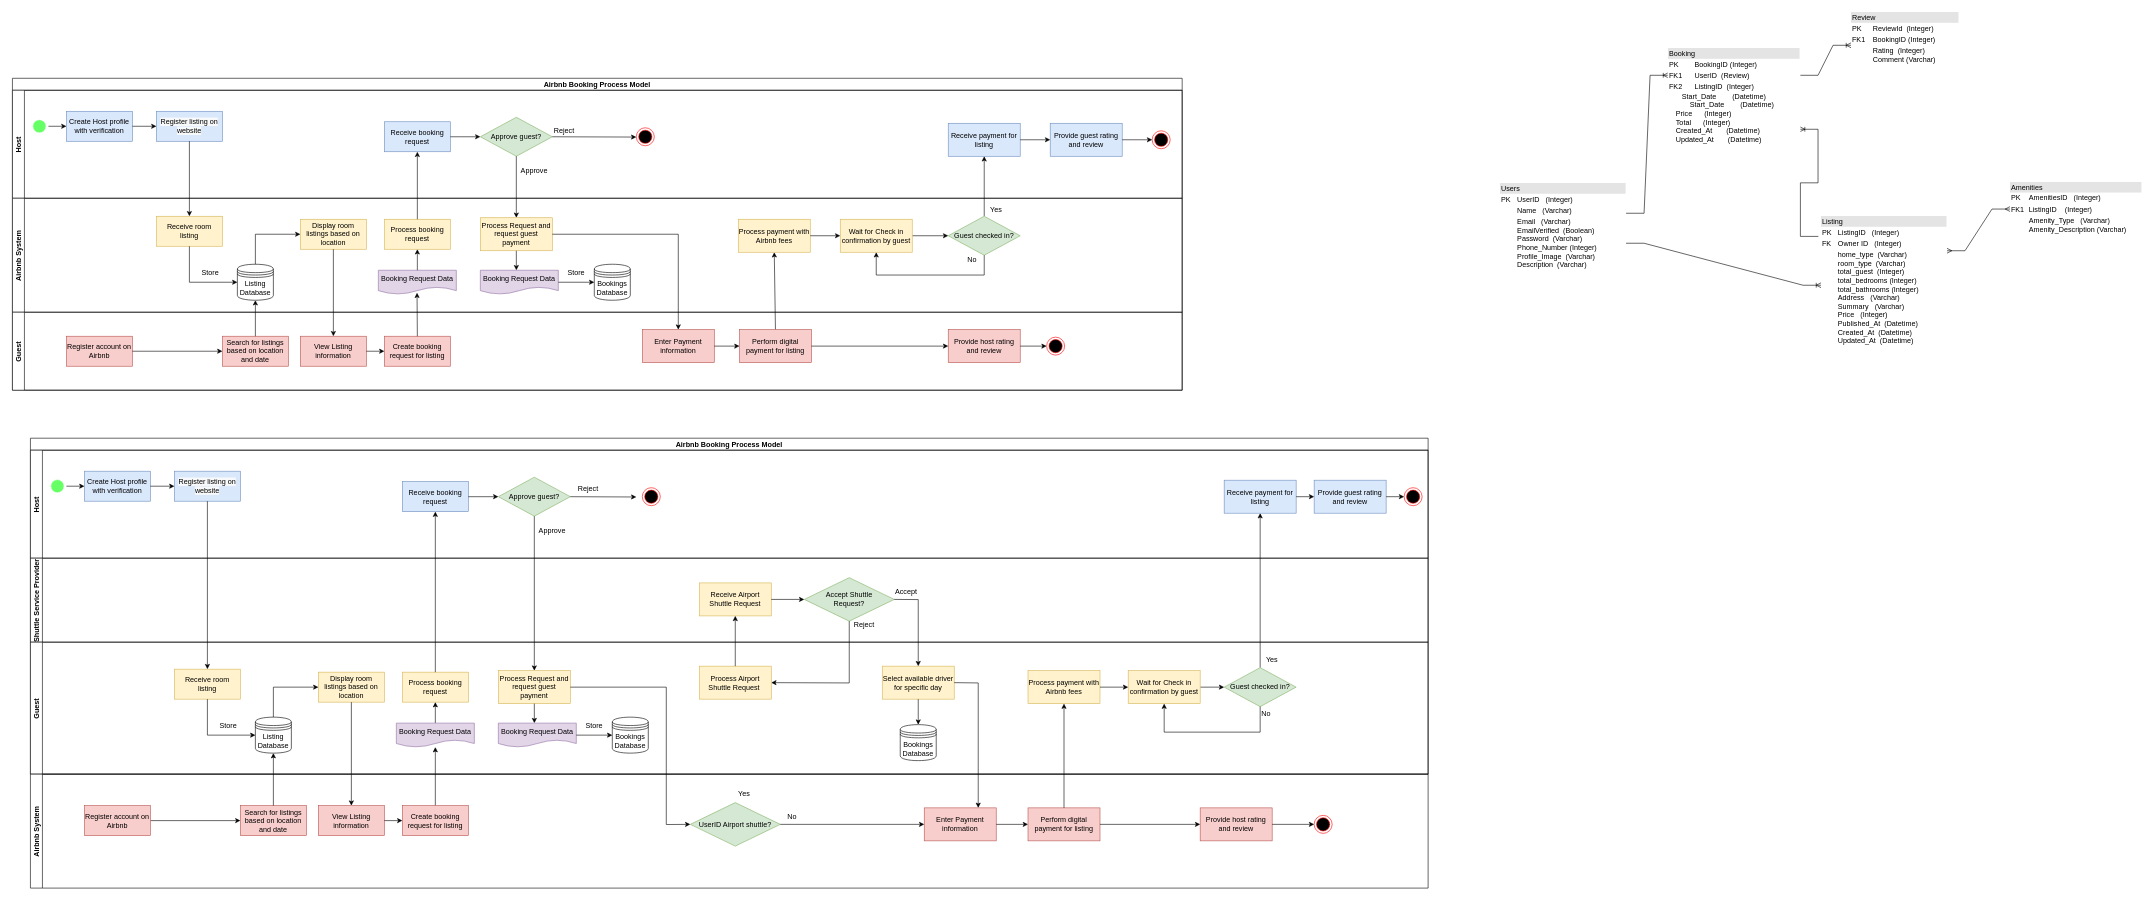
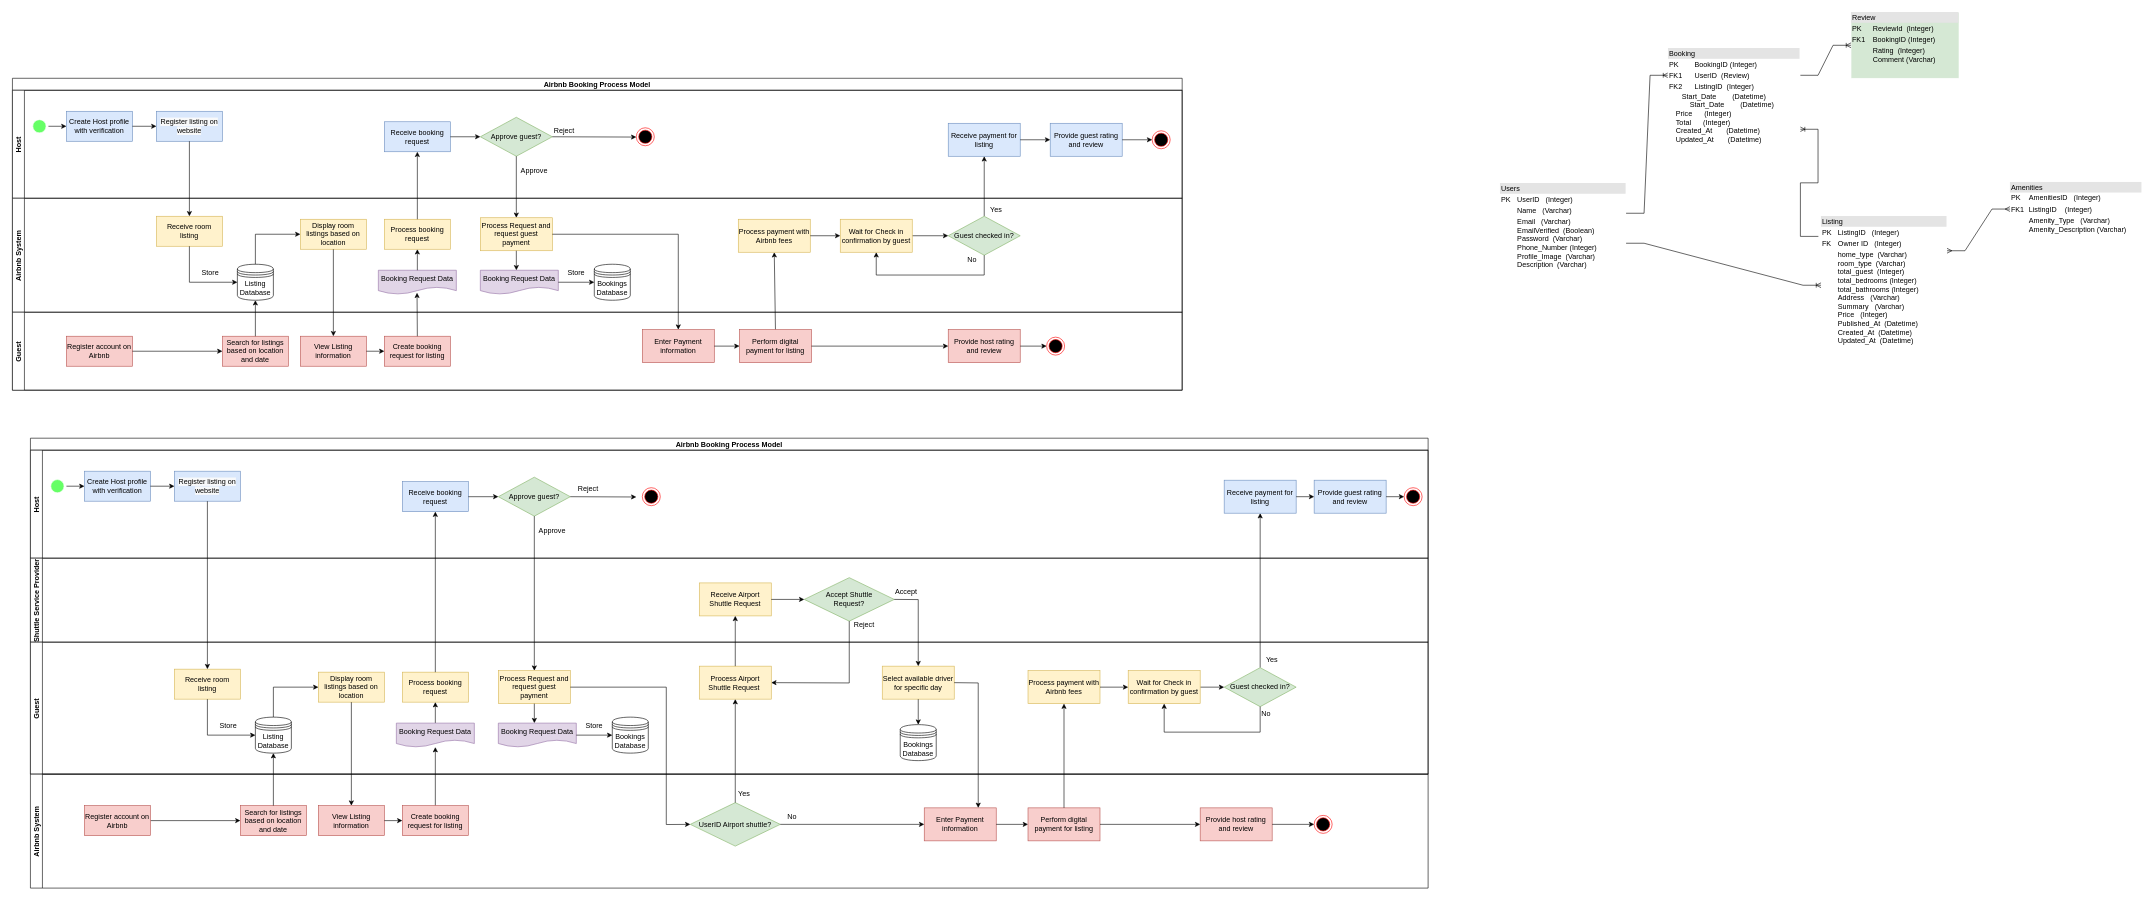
(1905, 45) -> (1905, 45)
none -> (735, 704)
